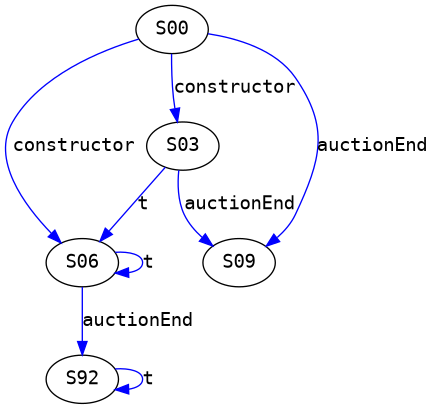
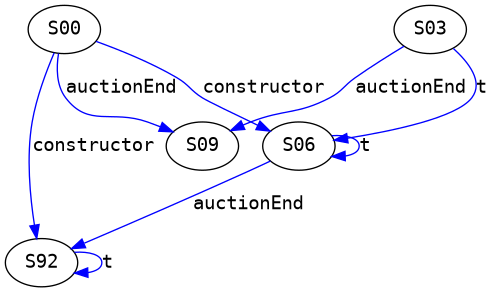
(172, 81) -> (30, 137)
